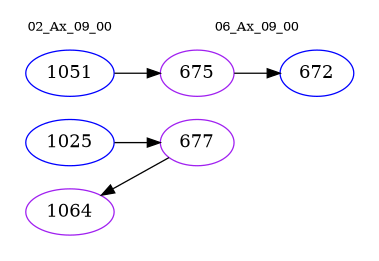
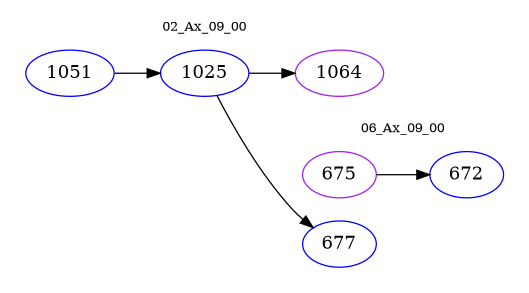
(132, 73) -> (131, 73)
(197, 143) -> (339, 244)
(141, 173) -> (266, 73)
